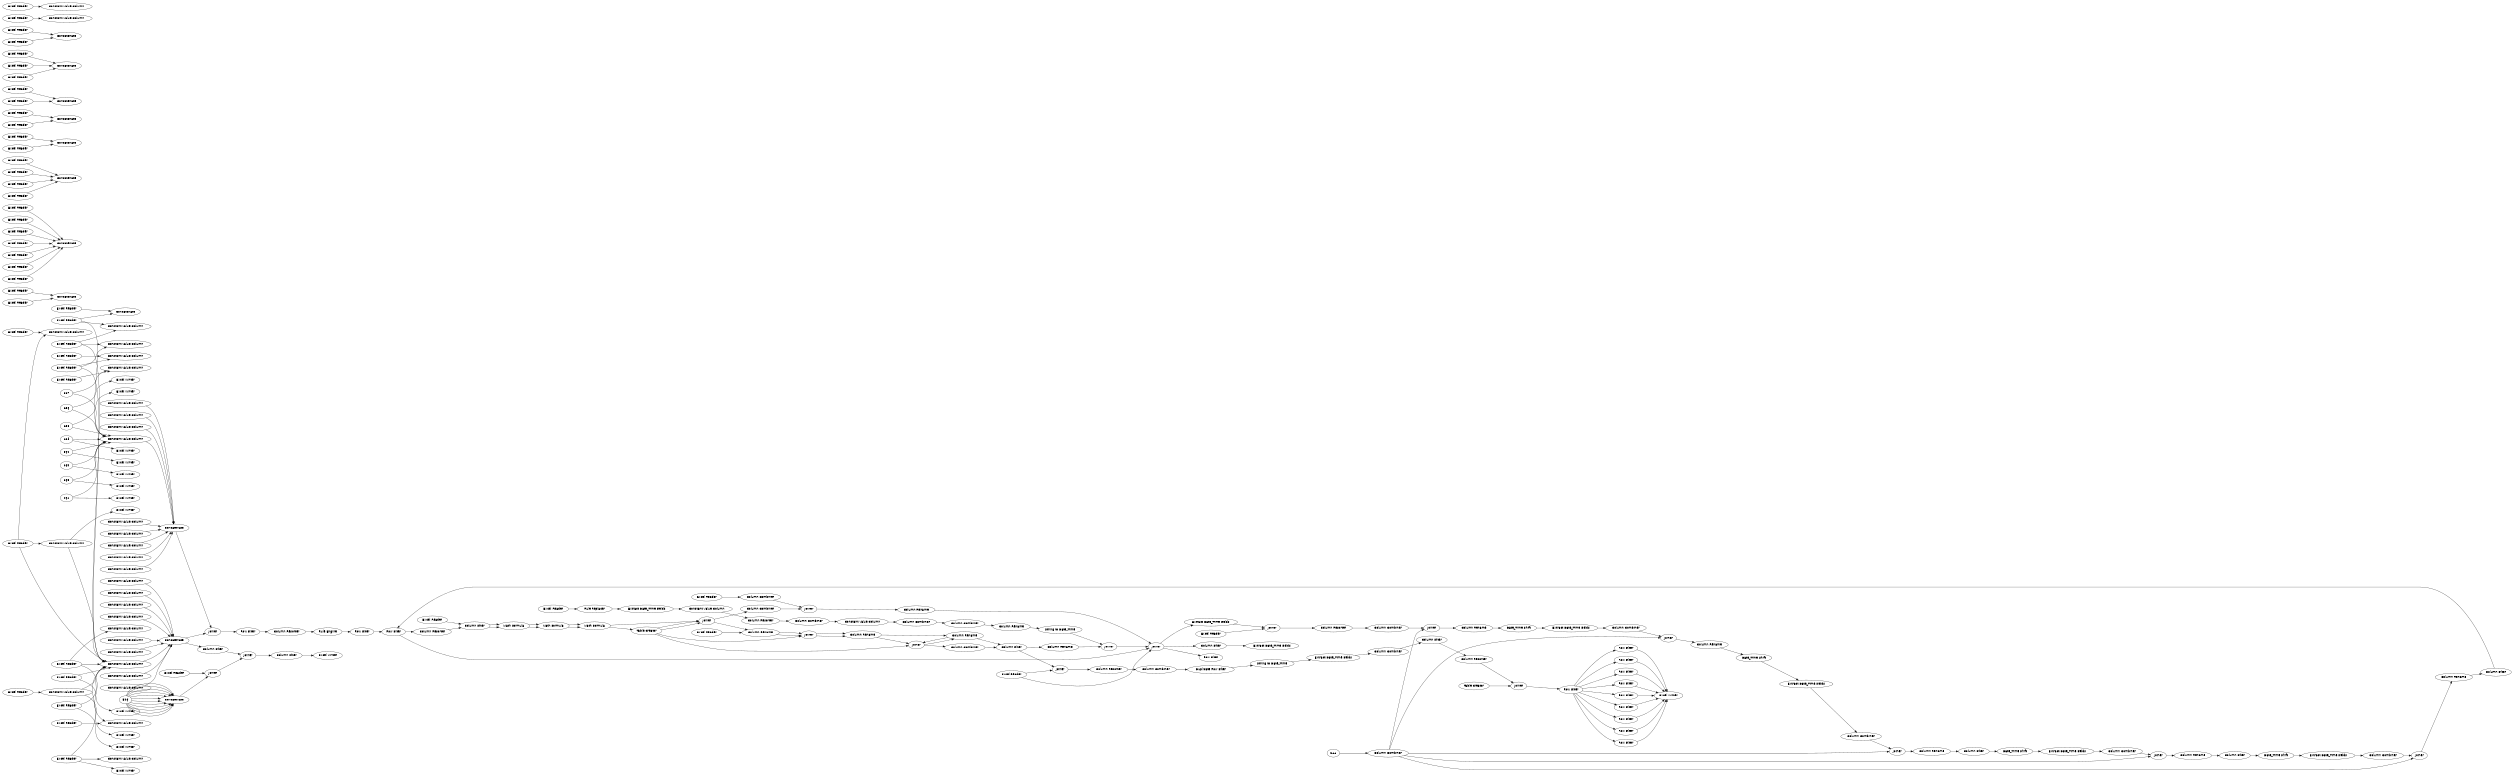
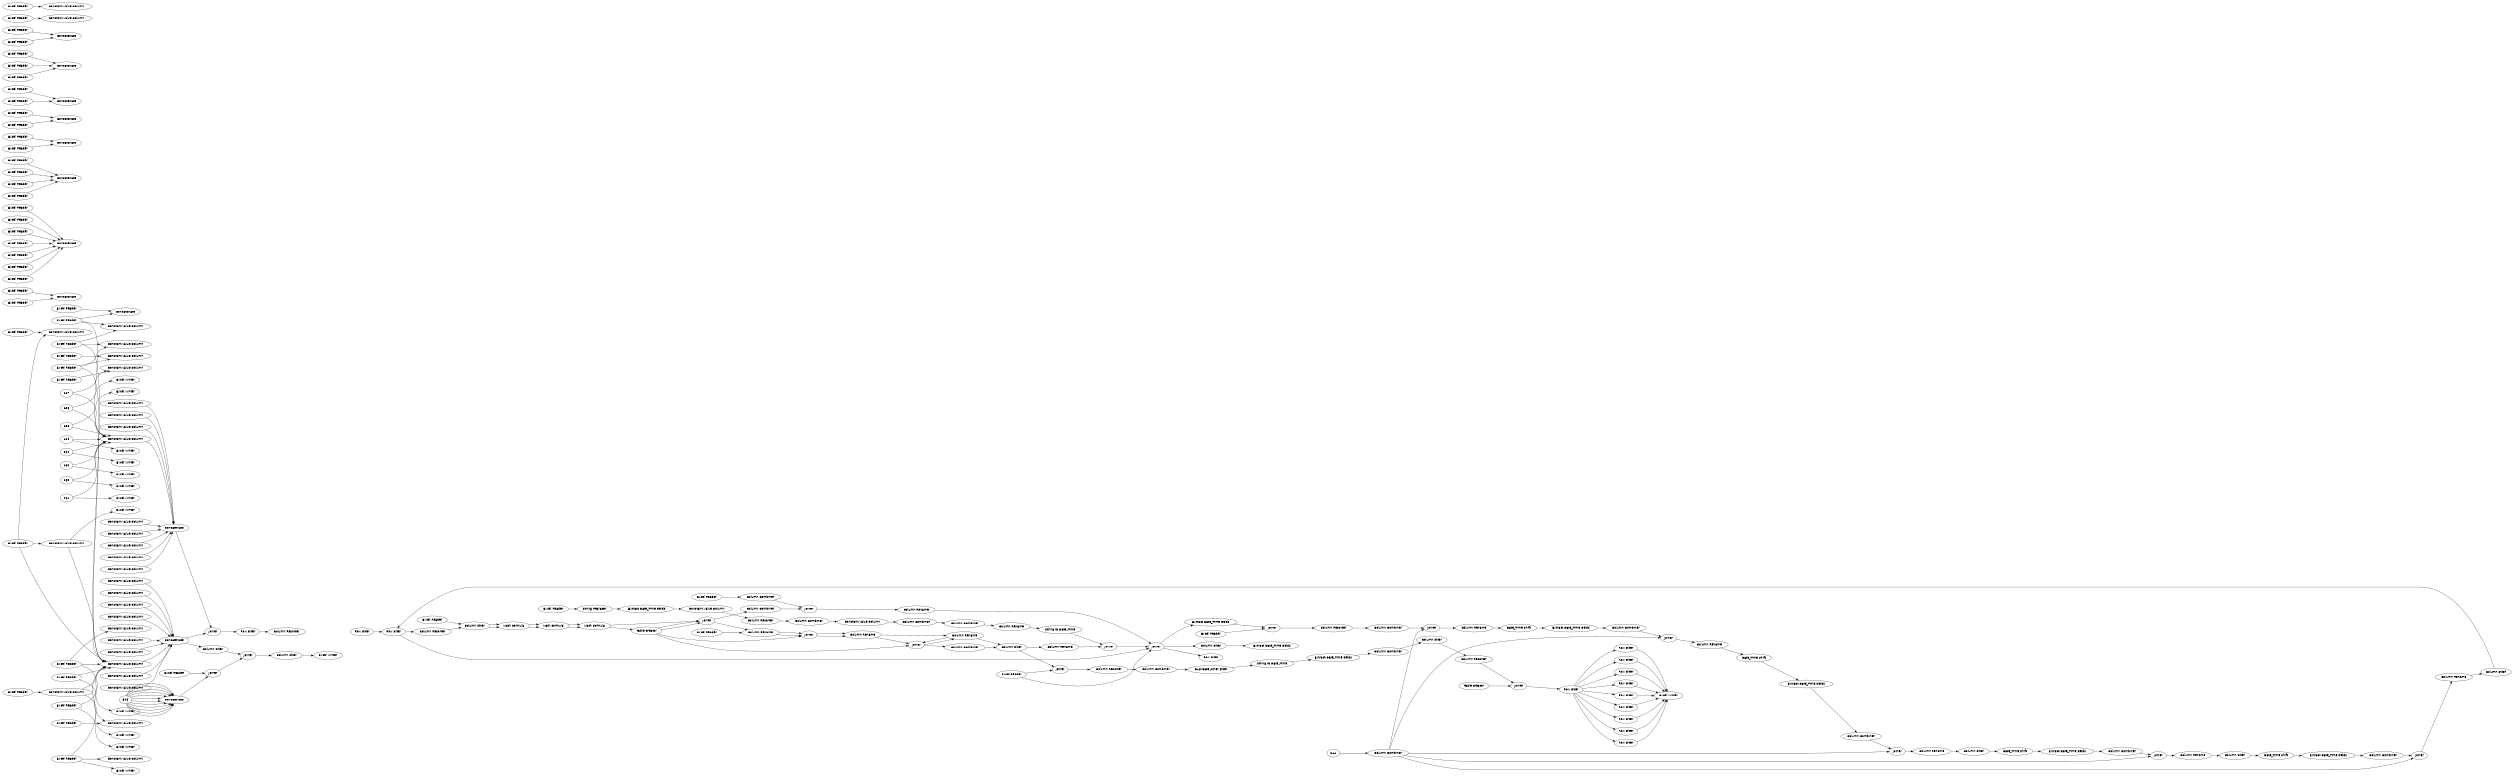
(595, 609) -> (595, 609)
(328, 632) -> none
(1211, 670) -> (1211, 670)
